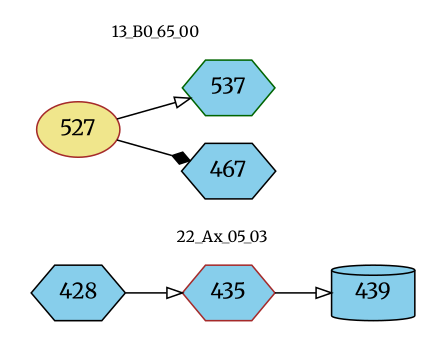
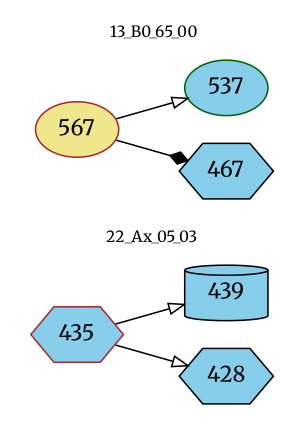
(229, 88) -> (226, 88)
(78, 130) -> (77, 130)
(146, 293) -> (144, 353)
